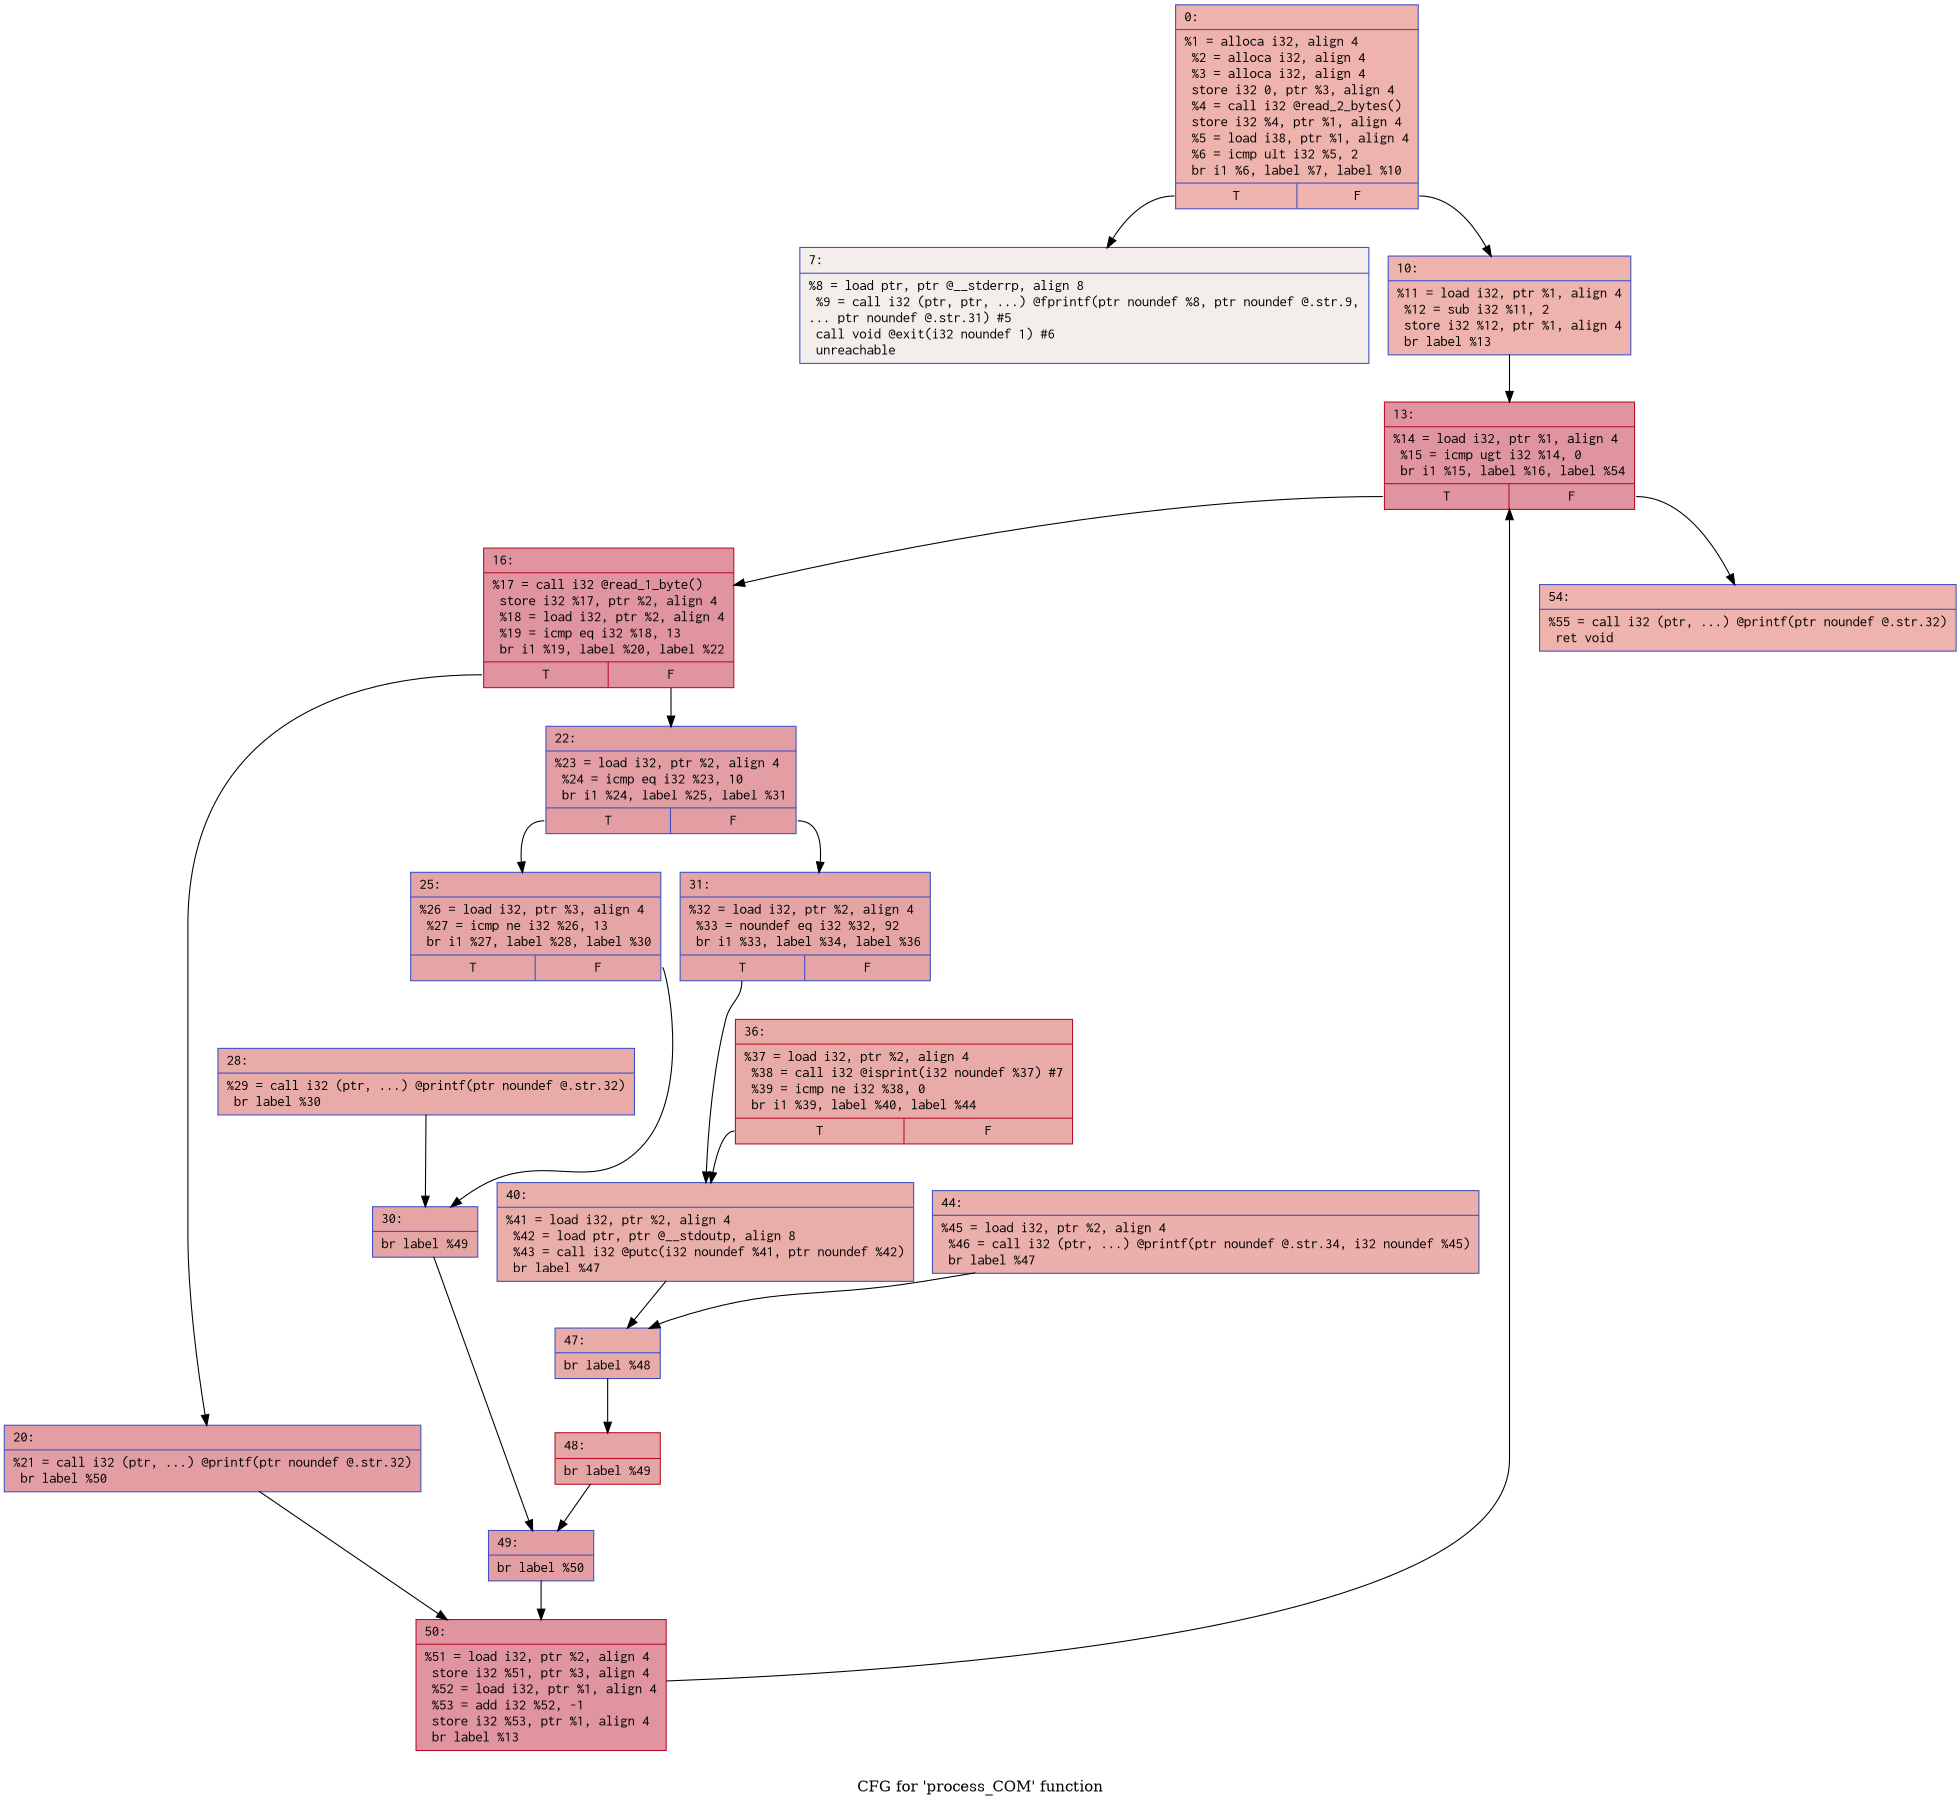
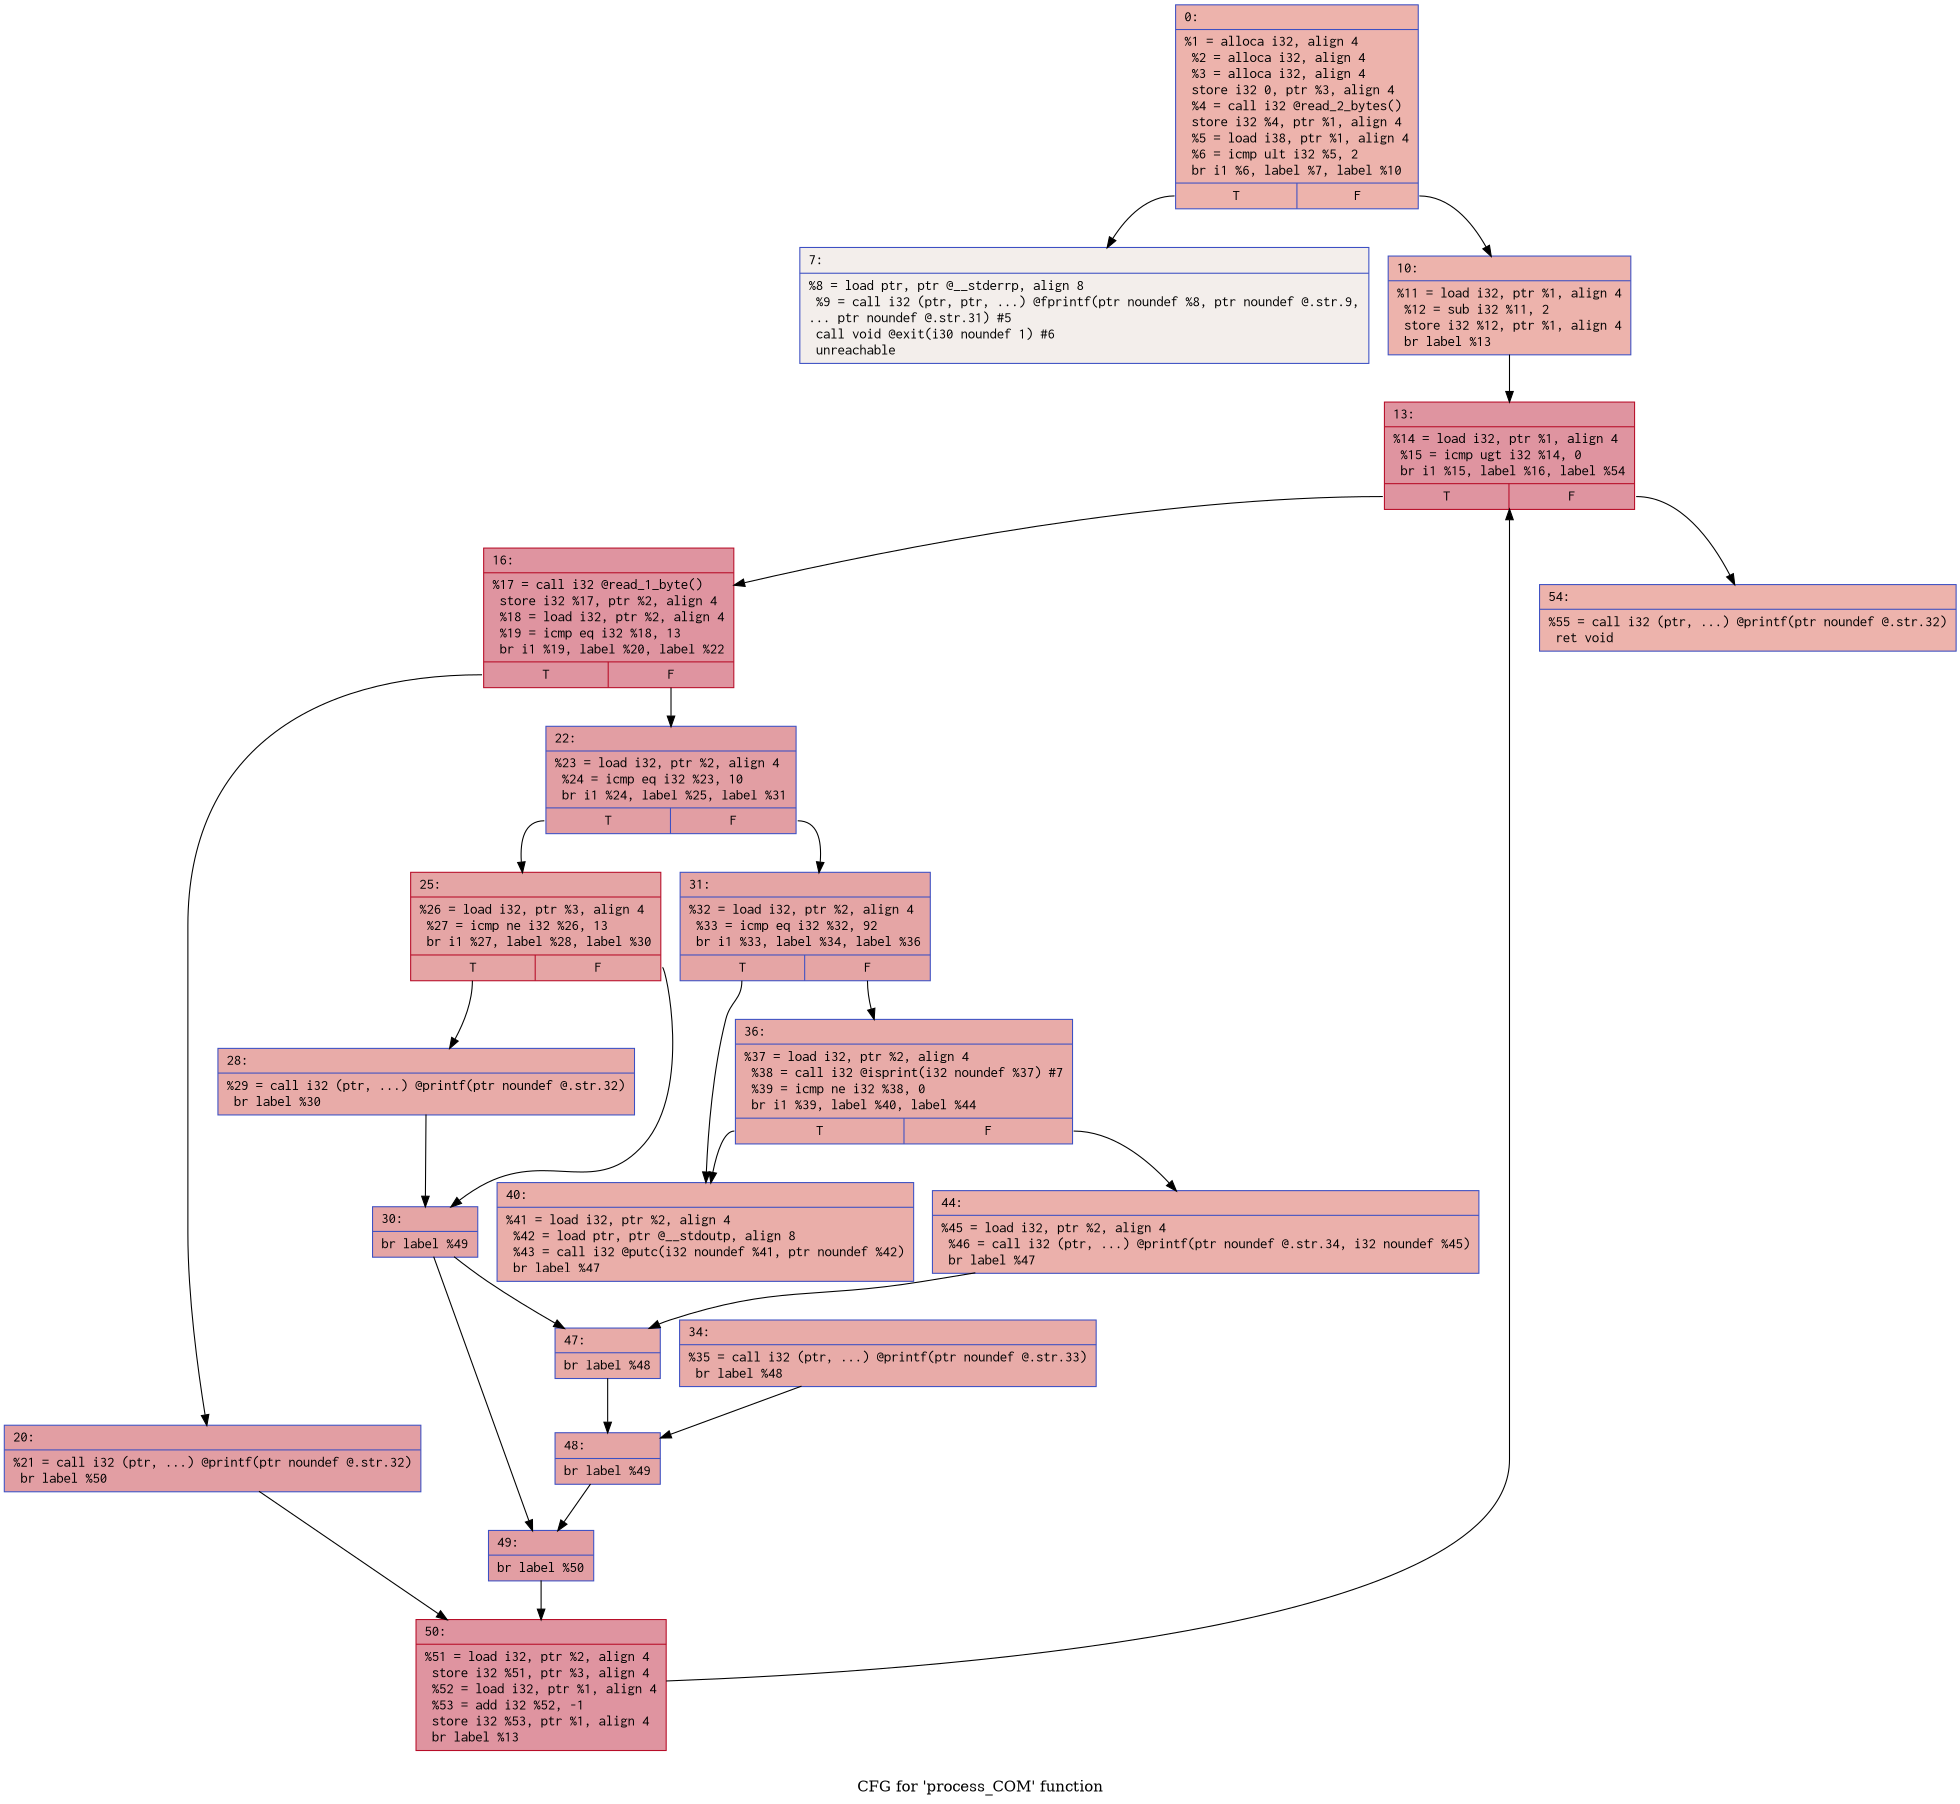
(932, 334) -> (932, 334)
(794, 925) -> (783, 925)
(536, 927) -> (536, 927)
none -> (869, 995)
none -> (467, 1011)
(904, 1082) -> (904, 1082)
none -> (1126, 1147)
(650, 1300) -> (503, 1292)
none -> (888, 1353)
(608, 1459) -> (608, 1459)
